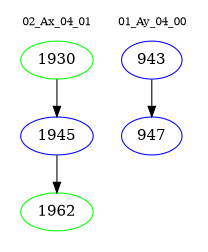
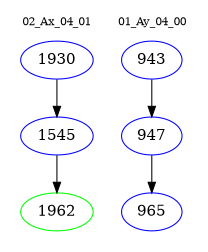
(57, 60) -> (57, 60)
(57, 136) -> (57, 136)
none -> (152, 212)
